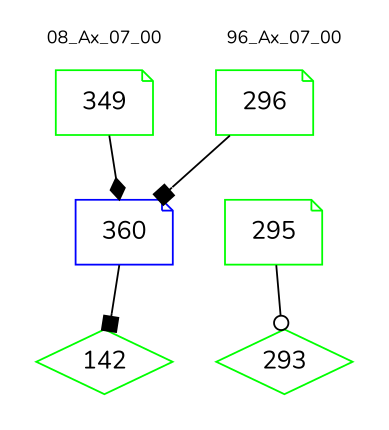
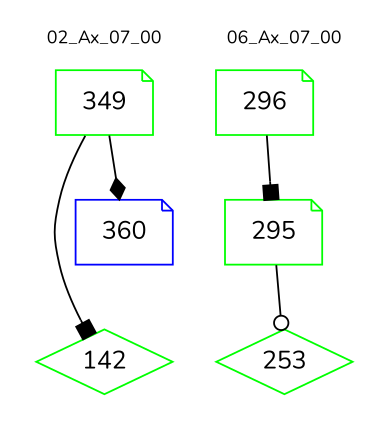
(104, 39) -> (104, 39)
(284, 39) -> (284, 39)
(213, 151) -> (268, 159)
(116, 289) -> (55, 227)
(284, 362) -> (284, 362)
